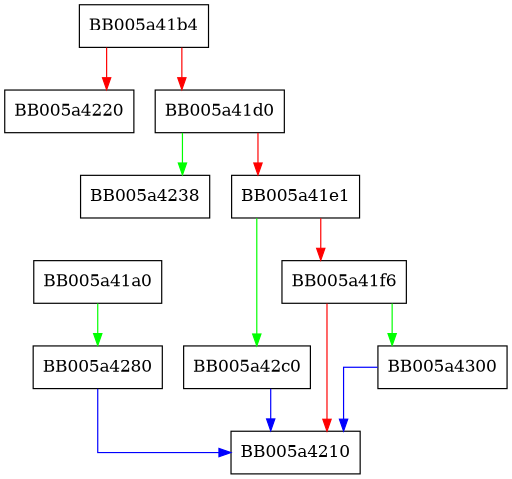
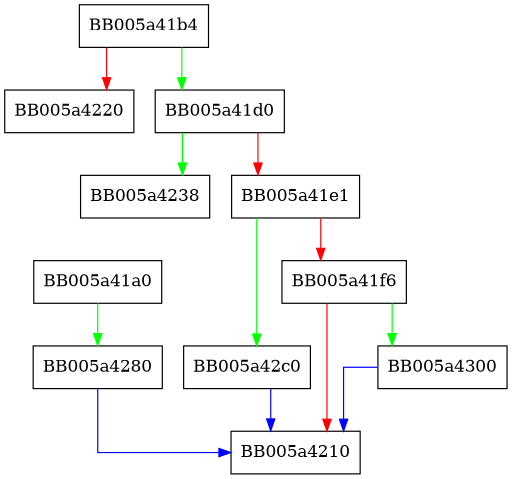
(182, 63) -> (182, 63)
